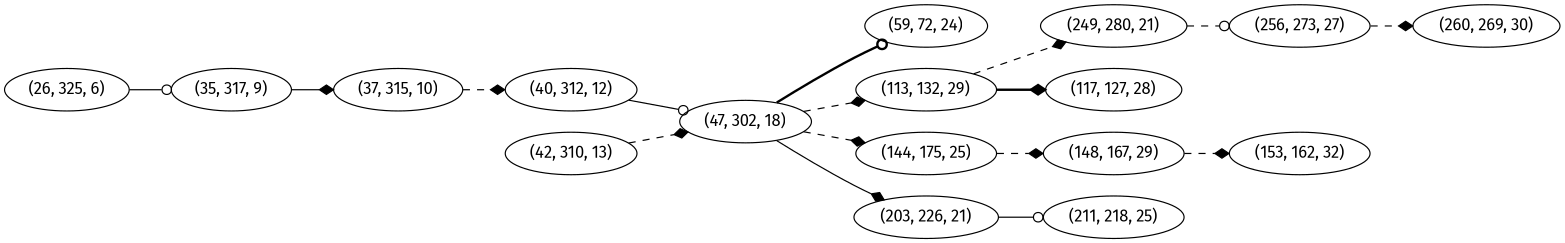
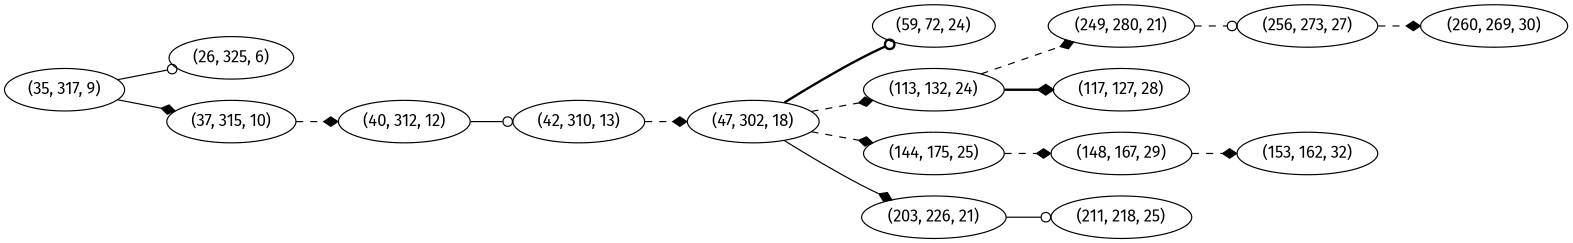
(146, 90) -> (143, 75)
(926, 90) -> (934, 90)
(654, 105) -> (487, 122)
